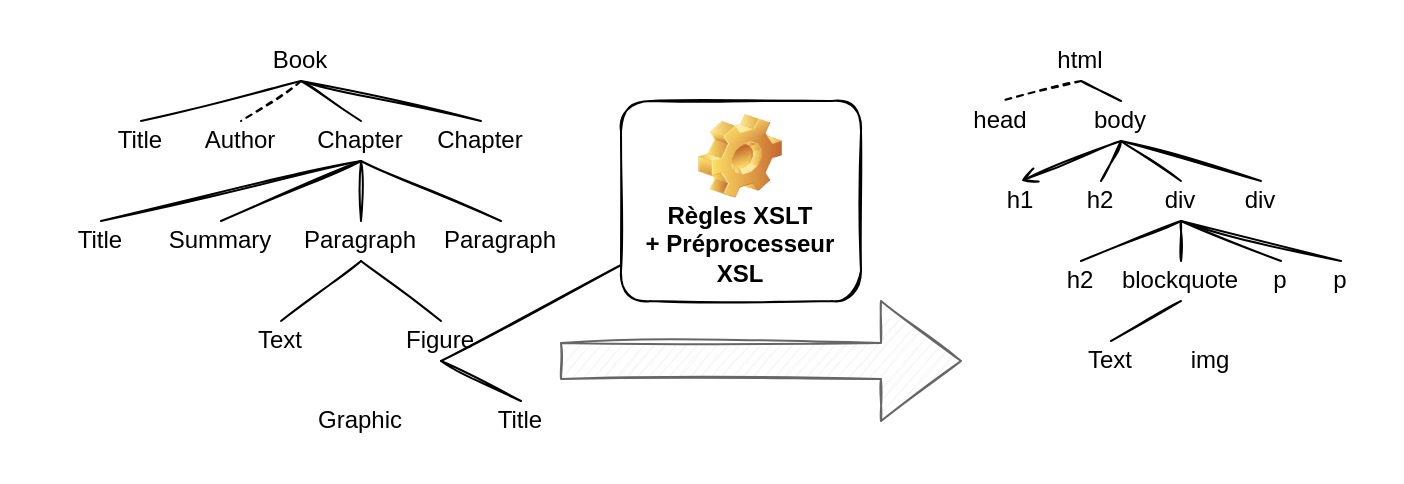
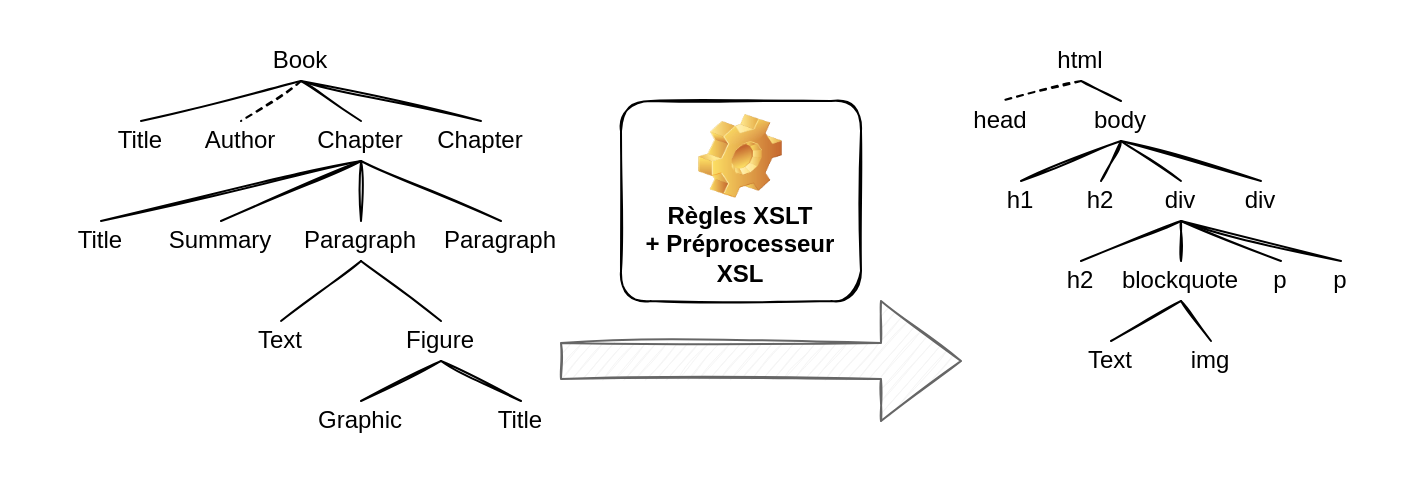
(1028, 178) -> (1026, 179)
(531, 313) -> (401, 381)
none -> (1197, 322)
